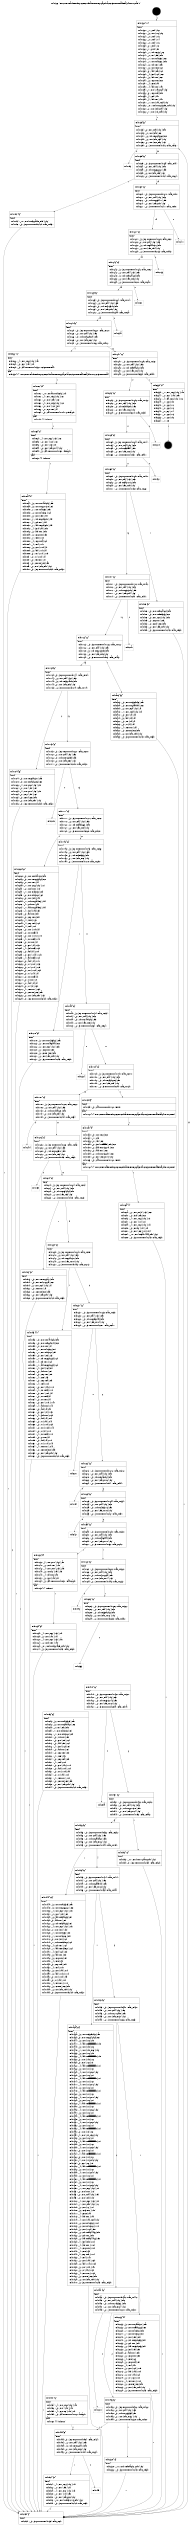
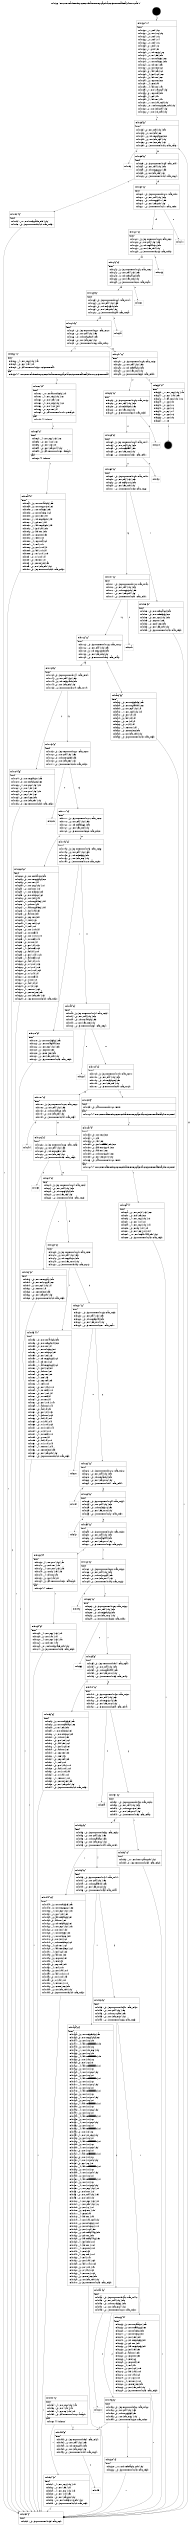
none -> (108, 1667)
(73, 2465) -> (51, 2450)
